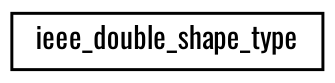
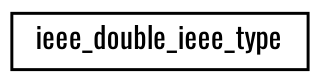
(167, 41) -> (160, 41)
